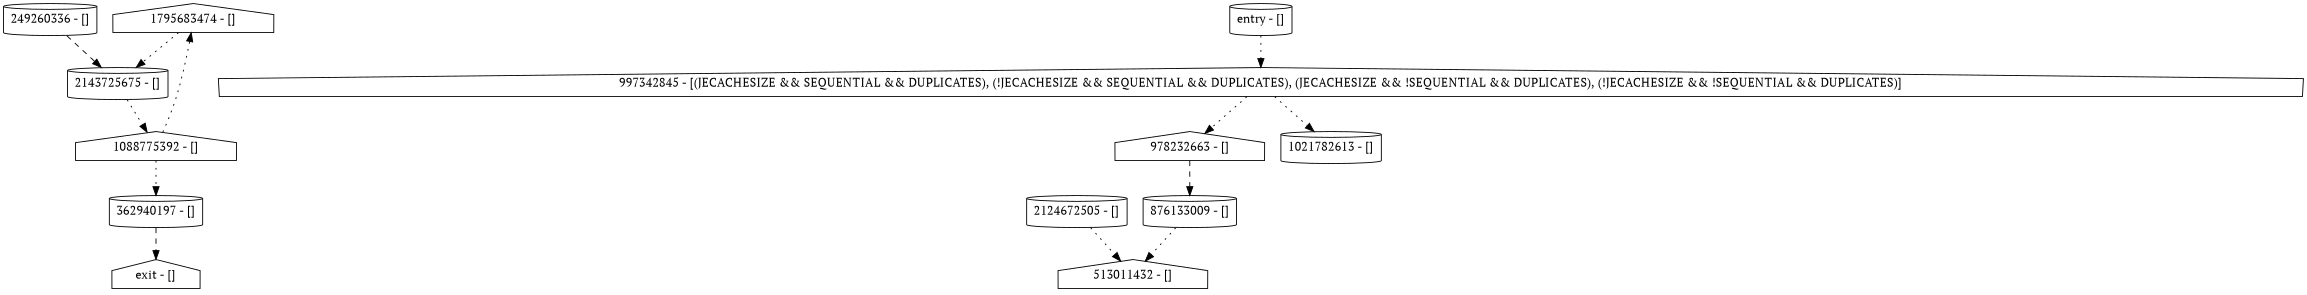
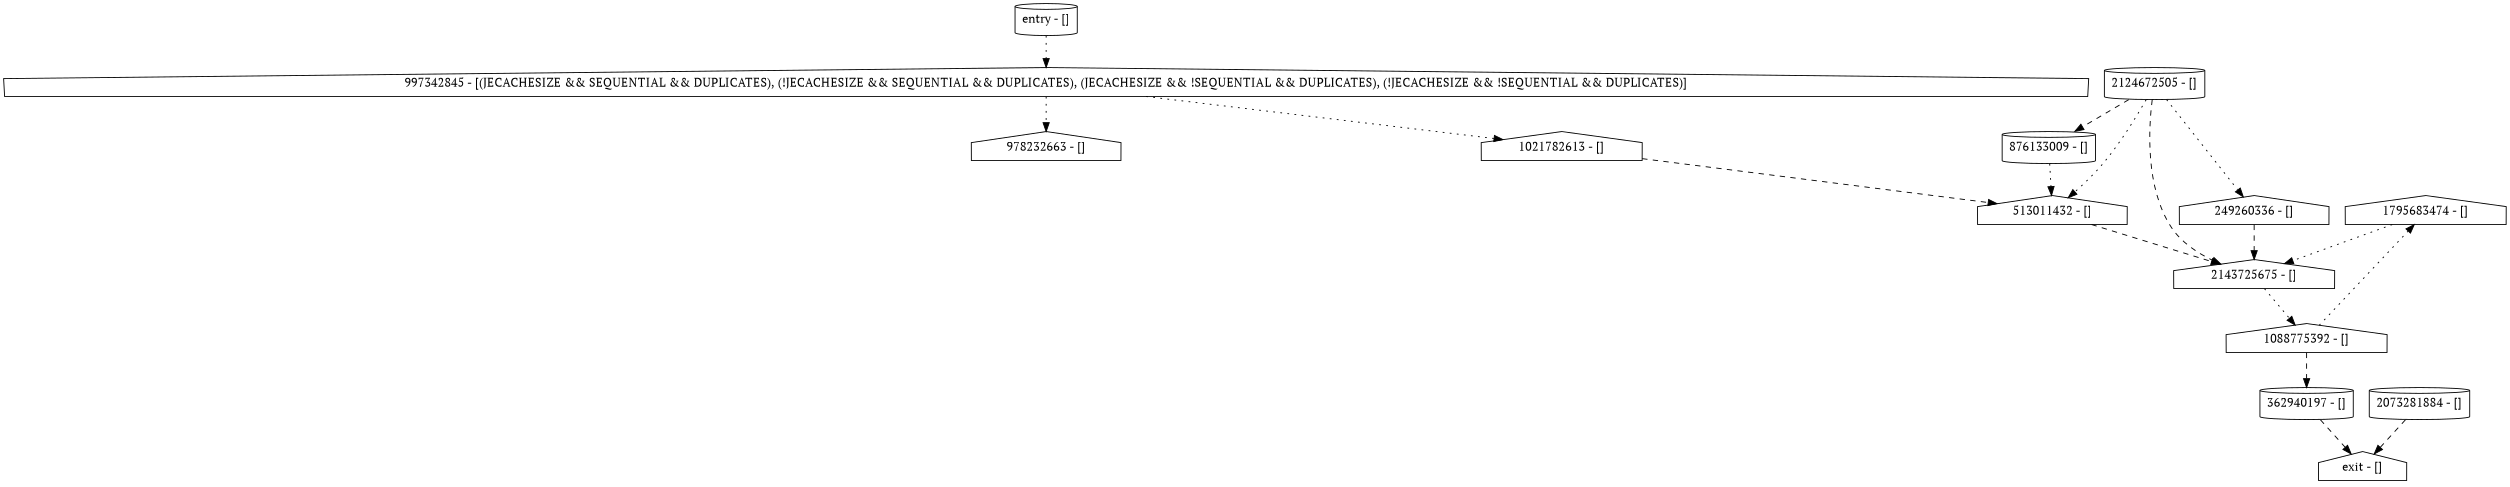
(50, 20) -> (2254, 212)
(118, 84) -> (2254, 276)
none -> (2202, 145)
(1331, 148) -> (1562, 148)
(156, 174) -> (2307, 366)
(1190, 174) -> (2106, 113)
none -> (1815, 181)
none -> (2156, 191)
none -> (2152, 243)
none -> (2419, 404)
